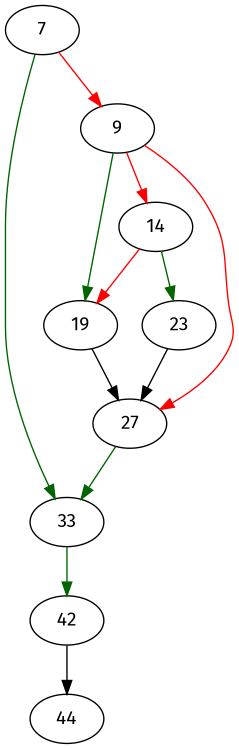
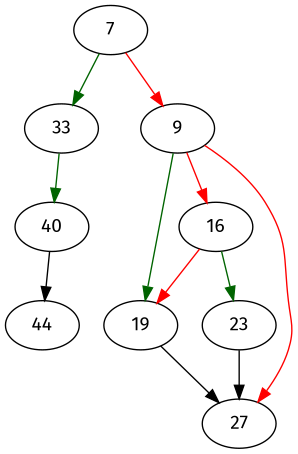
(156, 227) -> (216, 227)
(102, 467) -> none
(67, 620) -> (52, 227)
